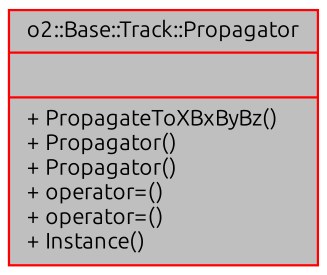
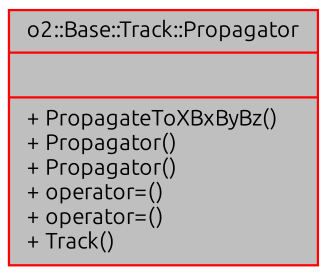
(86, 242) -> (72, 242)
